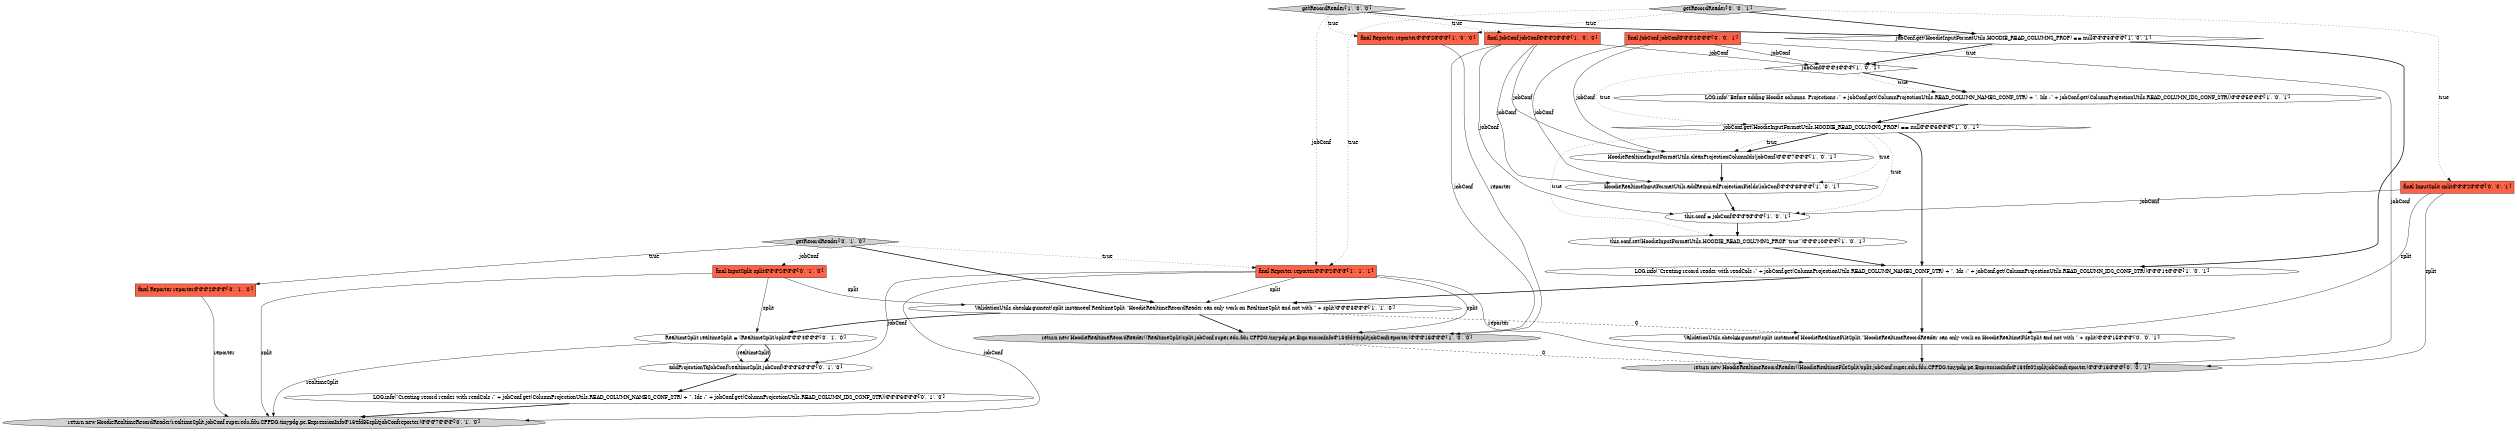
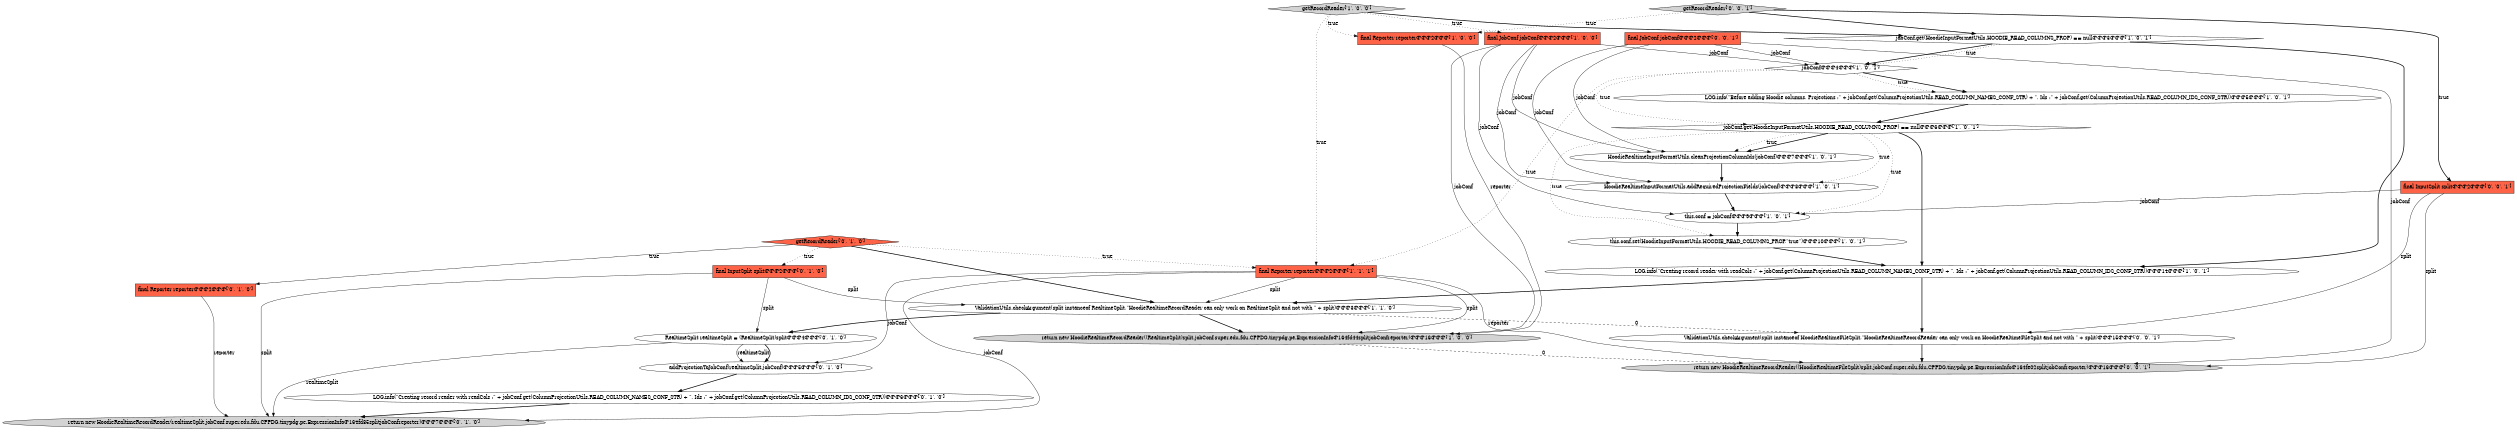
(2178, 19) -> (2178, 19)
(1385, 24) -> (1555, 132)
(1321, 143) -> (1321, 143)
(830, 242) -> (830, 242)
(809, 257) -> (809, 257)
